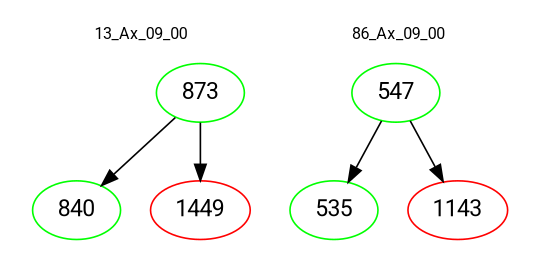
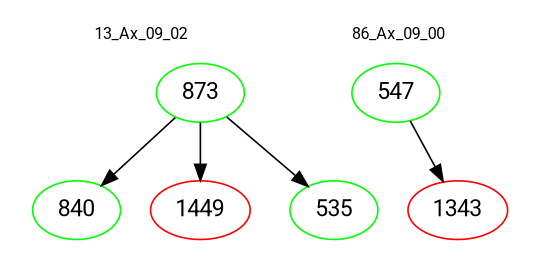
(142, 35) -> (142, 35)
(369, 144) -> (254, 140)
(458, 210) -> (458, 210)
